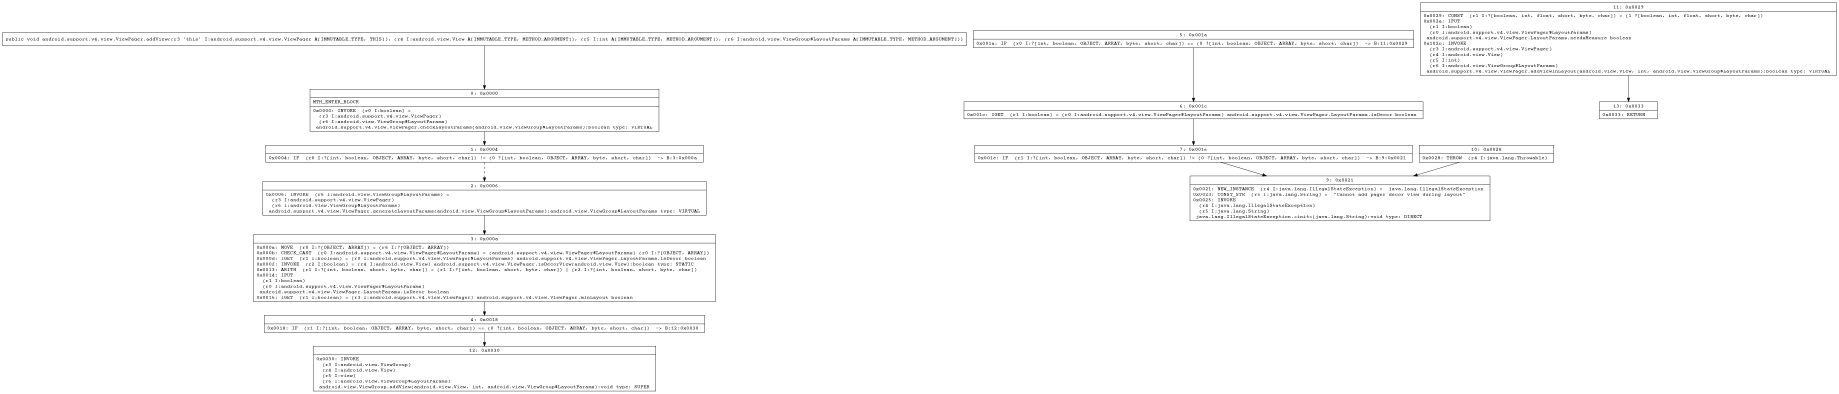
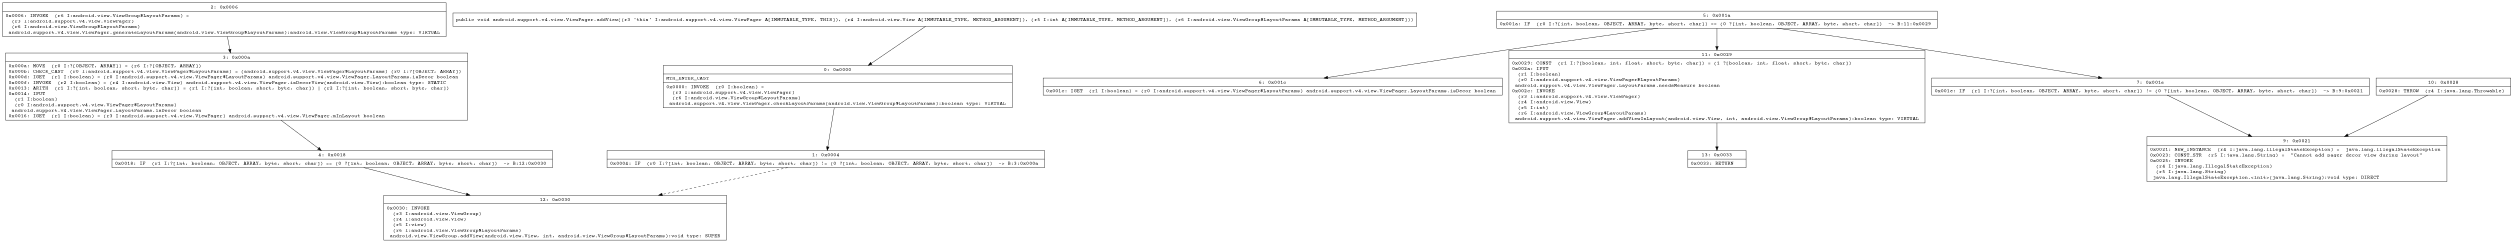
none -> (1717, 37)
(1448, 43) -> (1537, 91)
(336, 102) -> (688, 78)
(1194, 130) -> (1938, 52)
(484, 170) -> (725, 181)
